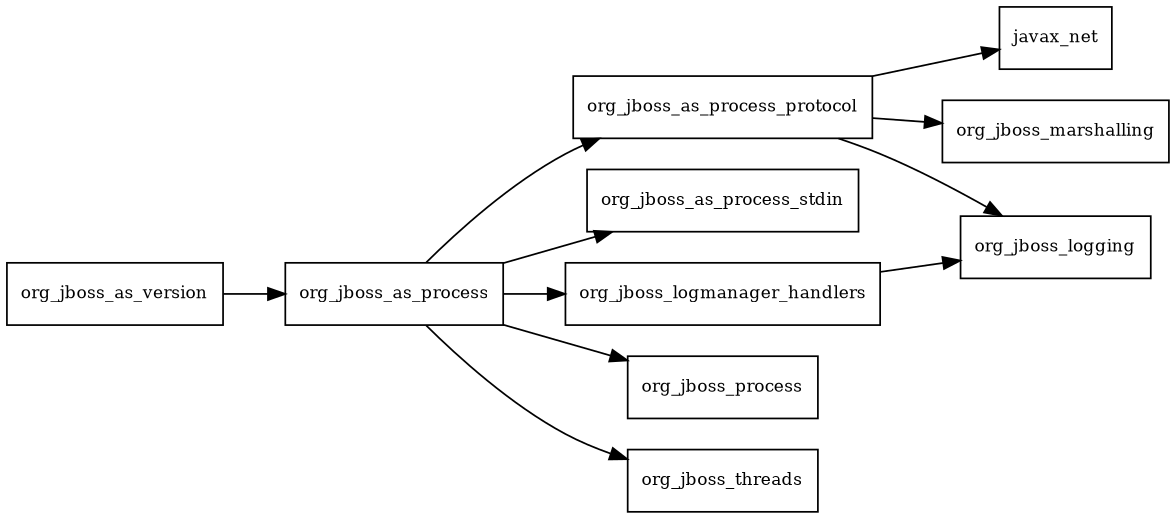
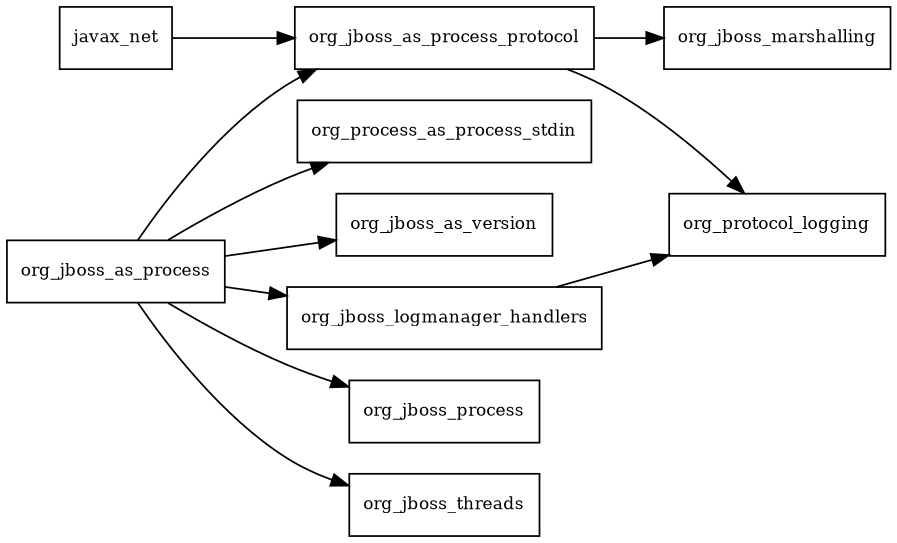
(928, 65) -> (225, 38)
(723, 201) -> (444, 131)
(1056, 247) -> (777, 225)
(246, 294) -> (272, 249)
